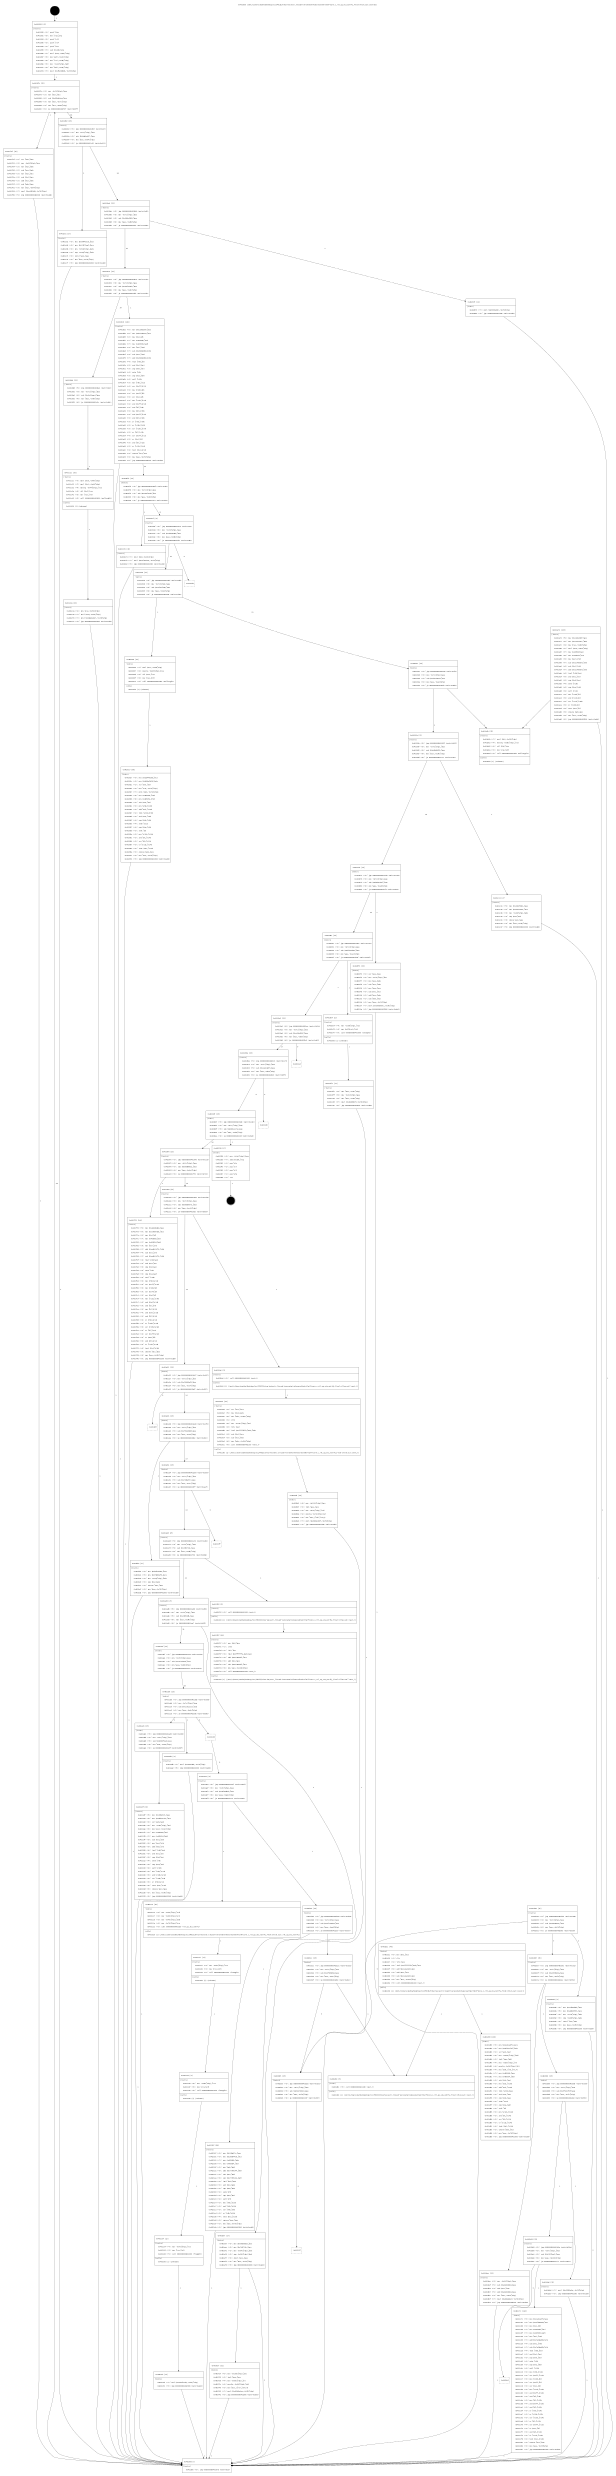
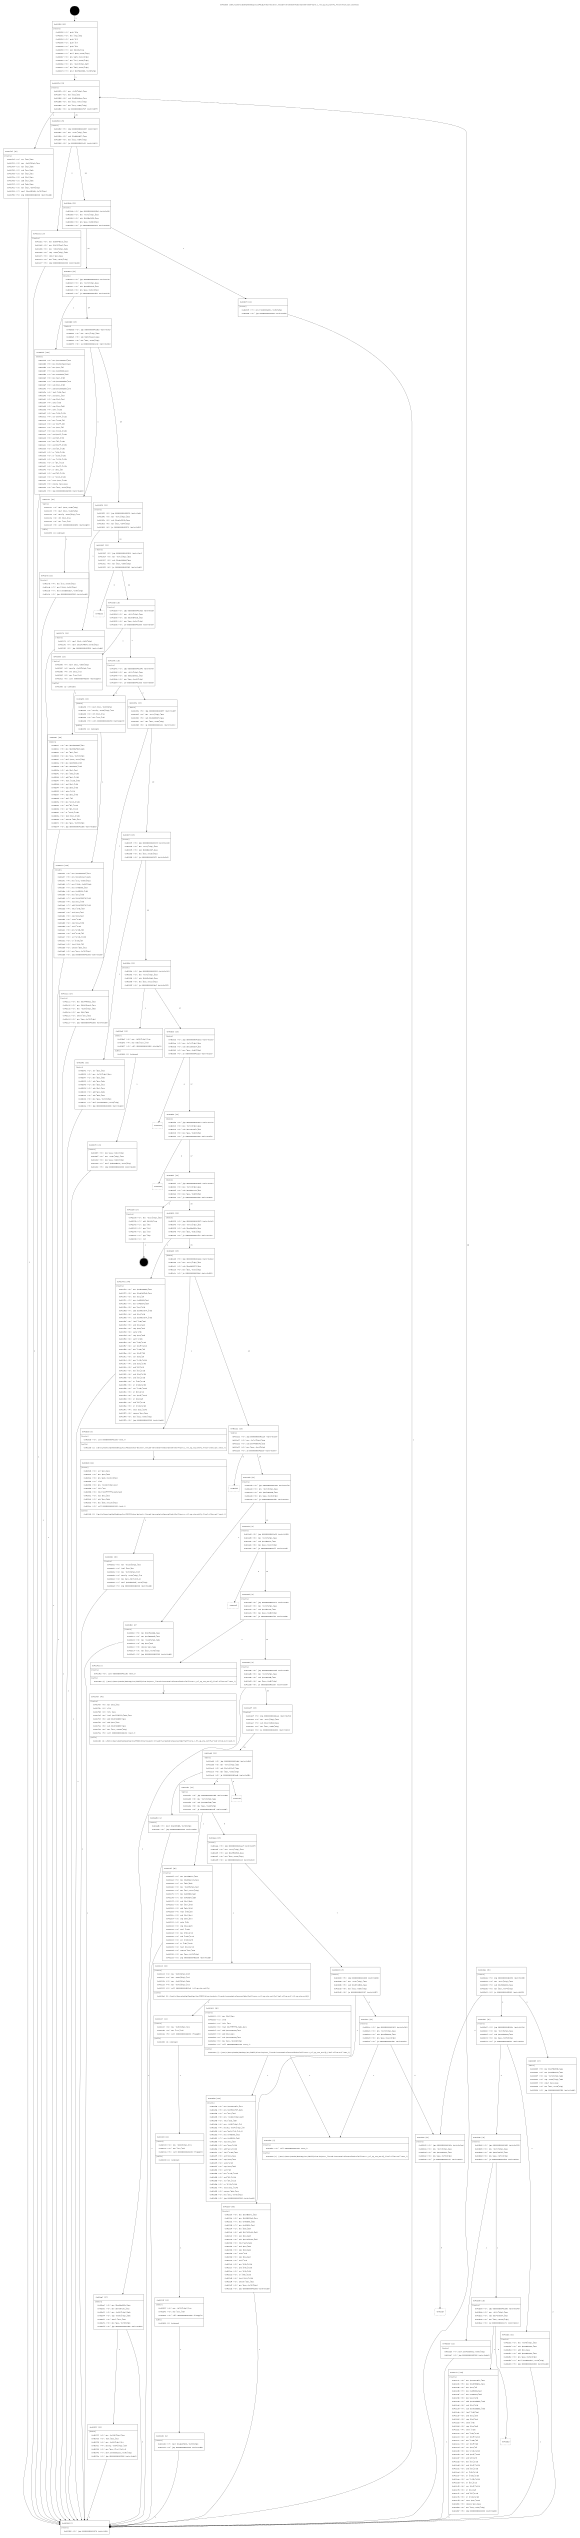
(143, 469) -> (116, 423)
(537, 714) -> (100, 797)
(215, 1756) -> (218, 1823)
